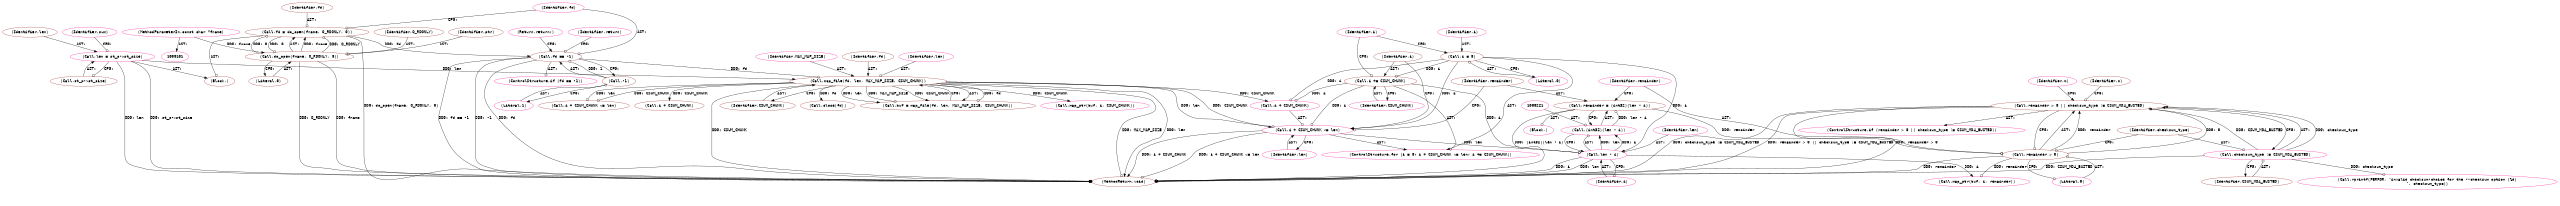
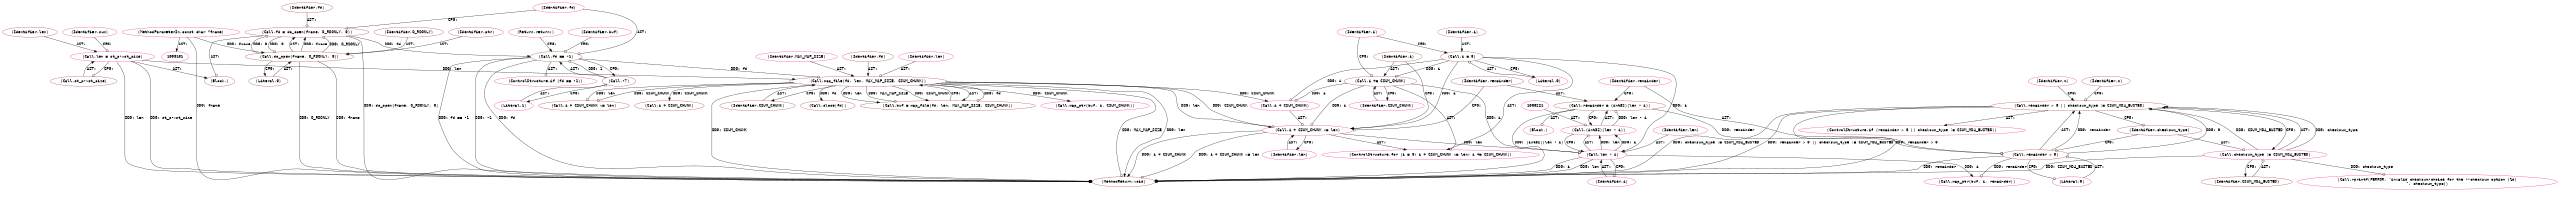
(600, 32) -> (600, 32)
(381, 51) -> (381, 51)
(619, 81) -> (619, 81)
(2040, 124) -> (2119, 118)
none -> (317, 170)
